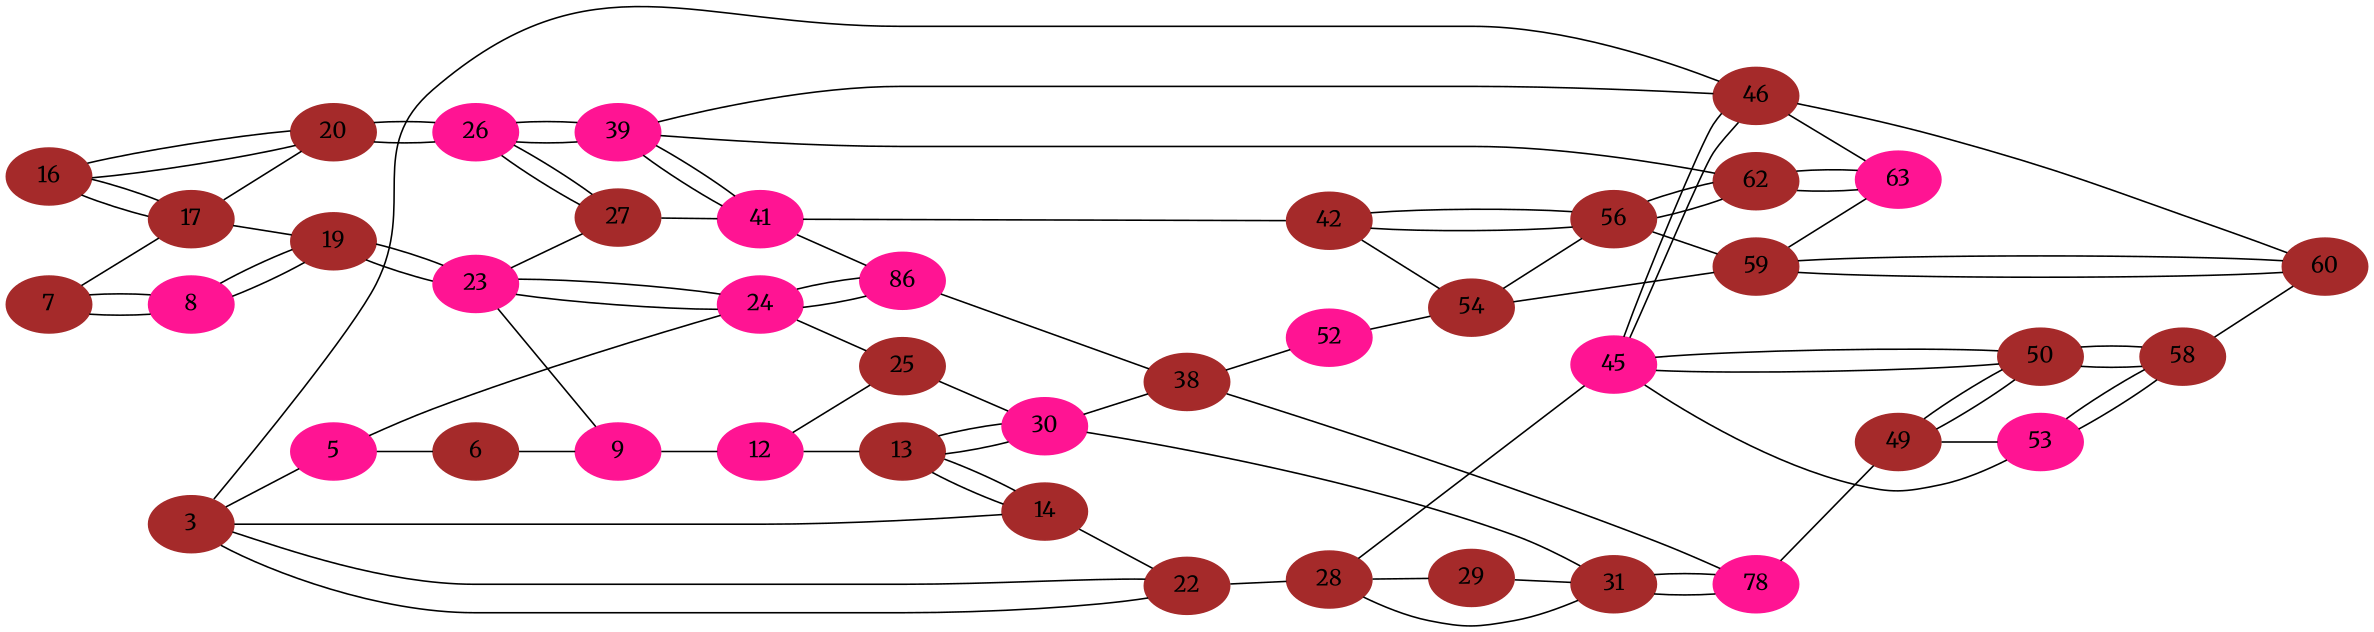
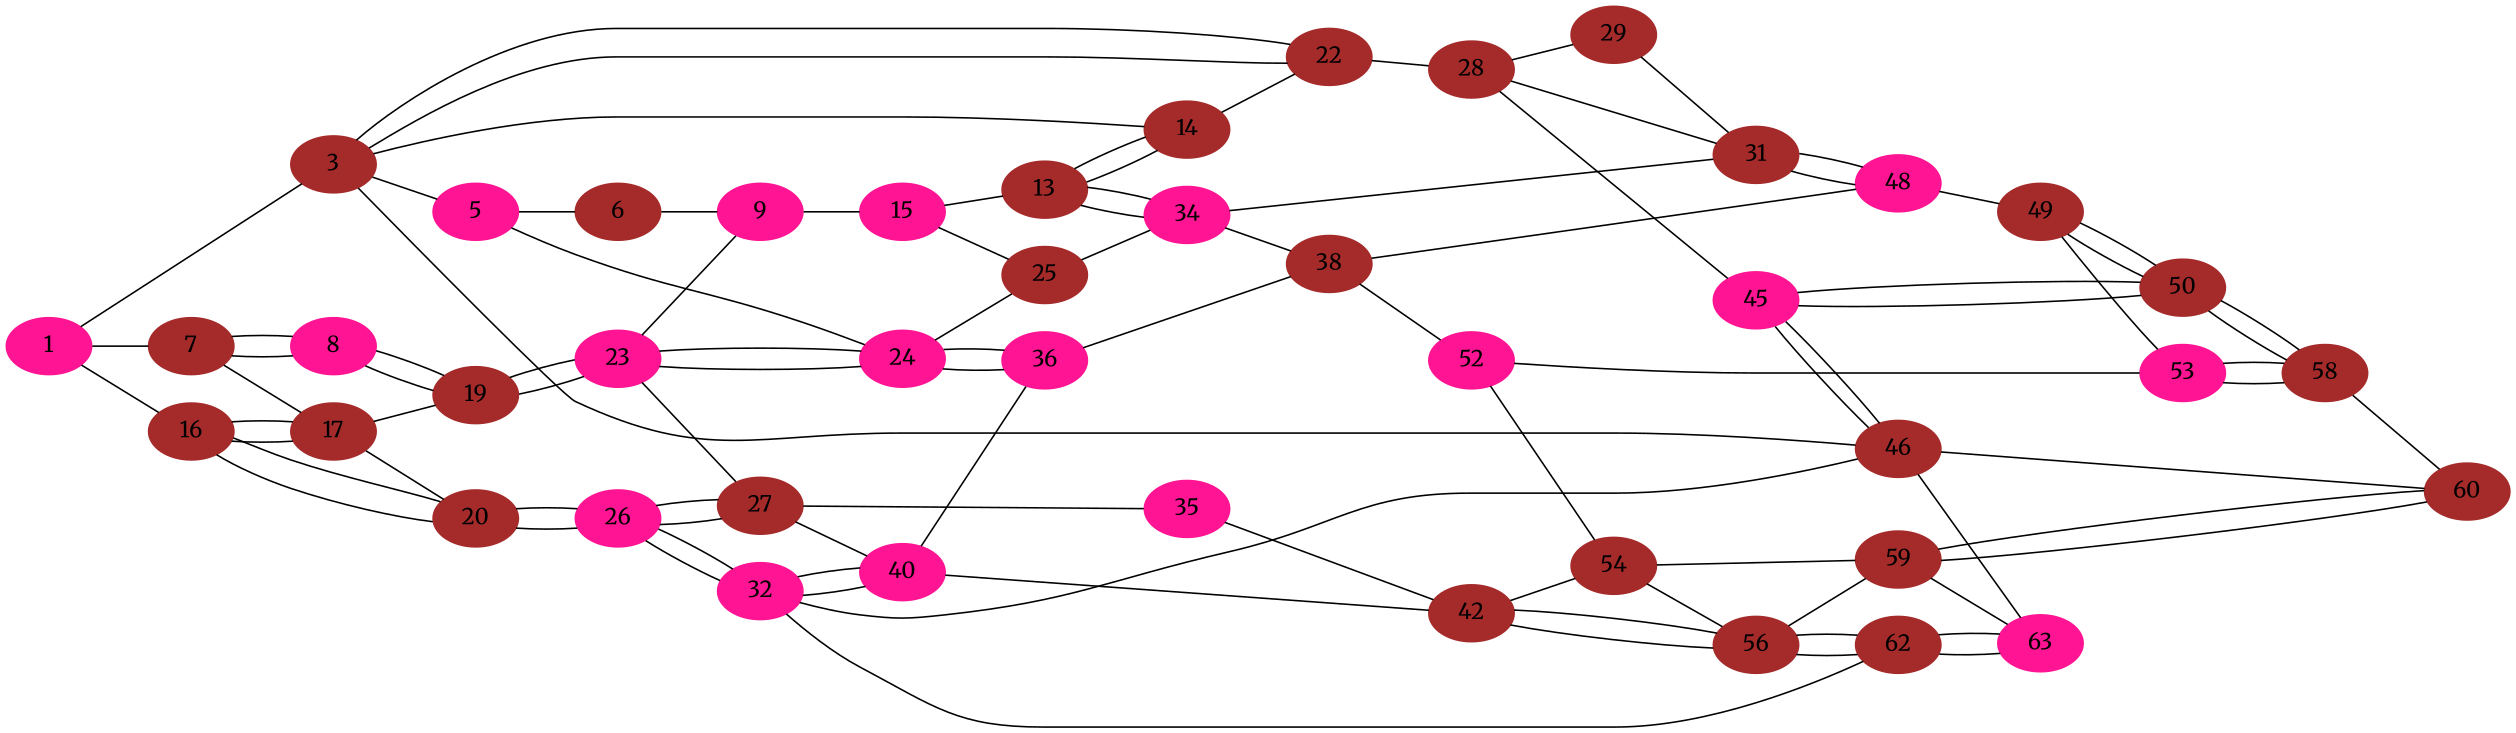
(618, 132) -> (760, 591)
(760, 219) -> (902, 572)
(902, 281) -> (1045, 360)
none -> (49, 346)
(1045, 426) -> (1187, 215)
(760, 452) -> (902, 212)
(1819, 474) -> (1795, 373)
none -> (1187, 509)
(1756, 584) -> (1898, 183)
